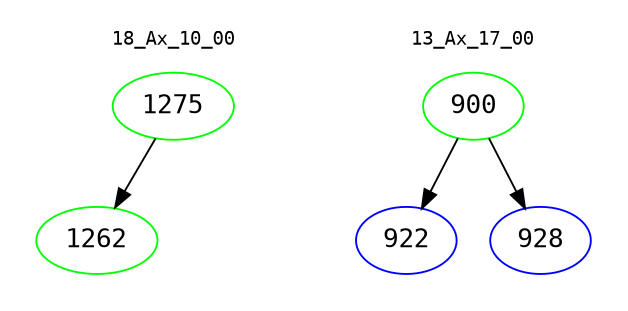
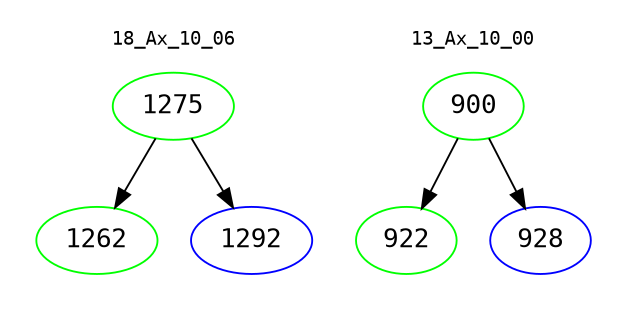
(174, 40) -> (174, 40)
(473, 40) -> (473, 40)
none -> (252, 240)
(406, 240) -> (406, 240)
